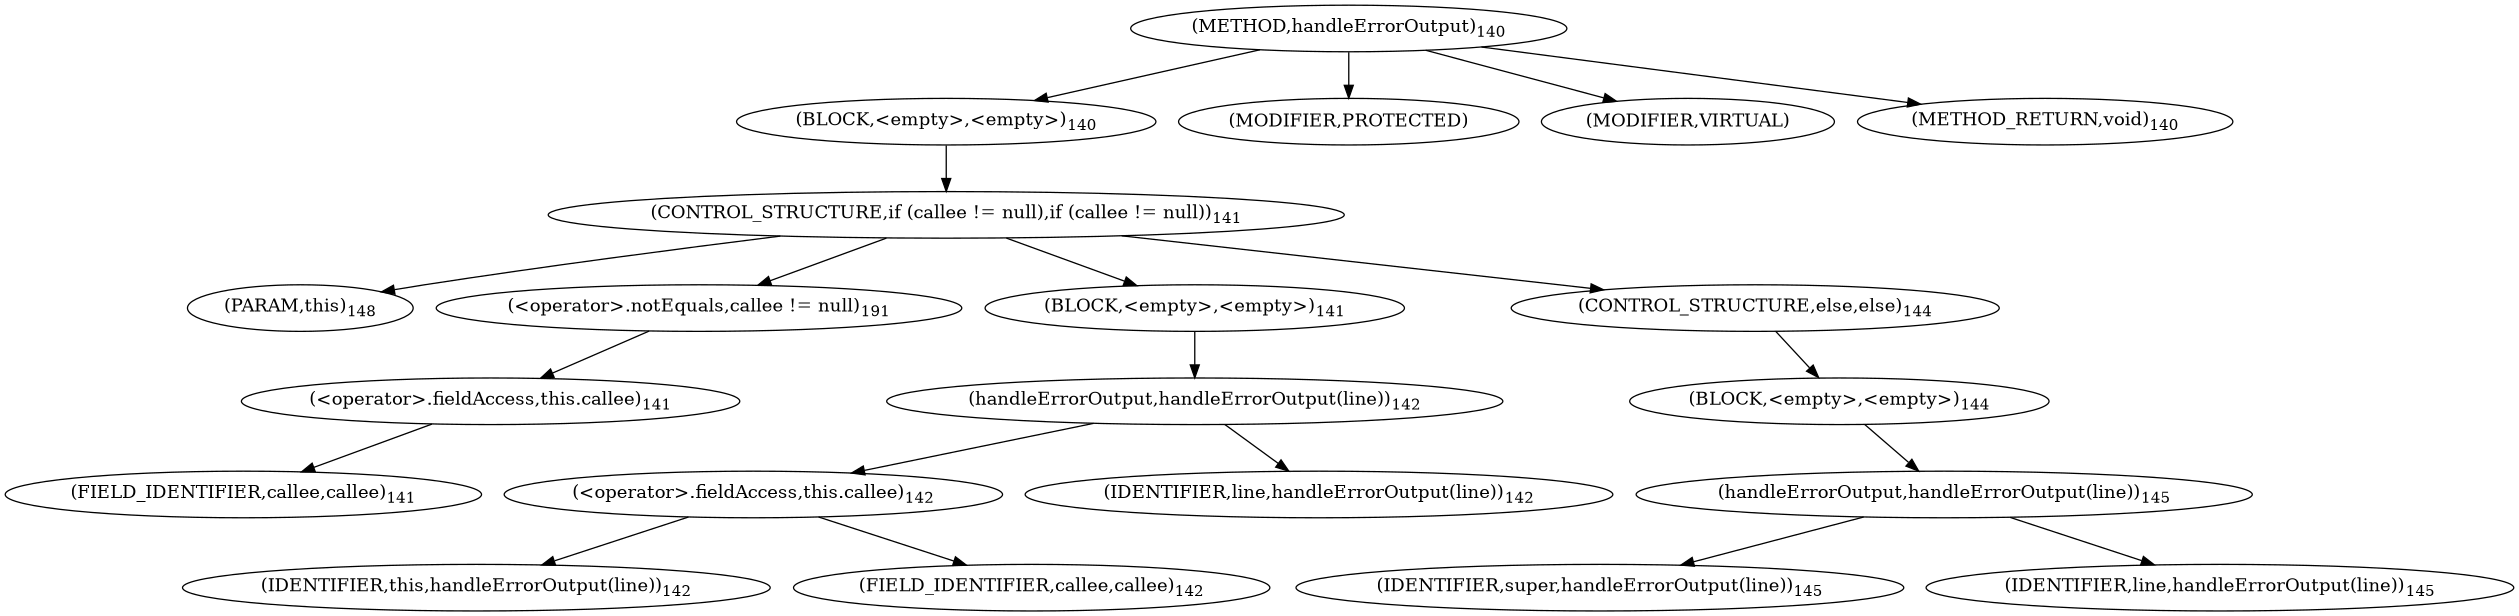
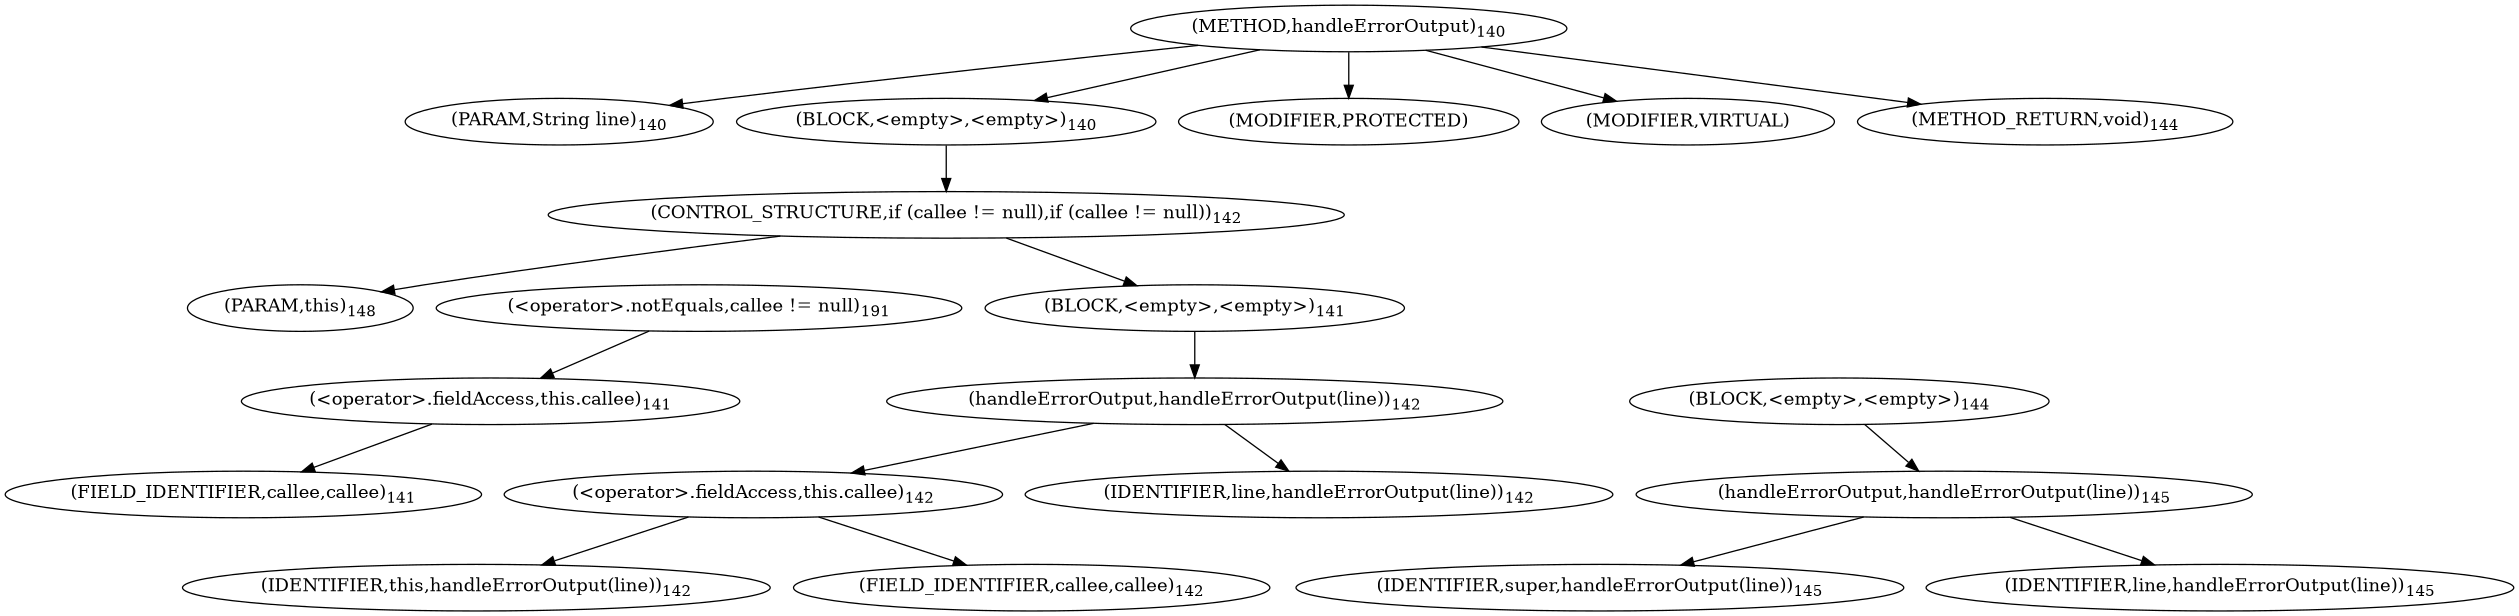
(2164, 120) -> (2164, 120)
none -> (559, 122)
(1227, 213) -> (1227, 213)
(828, 259) -> none
(1755, 308) -> none
